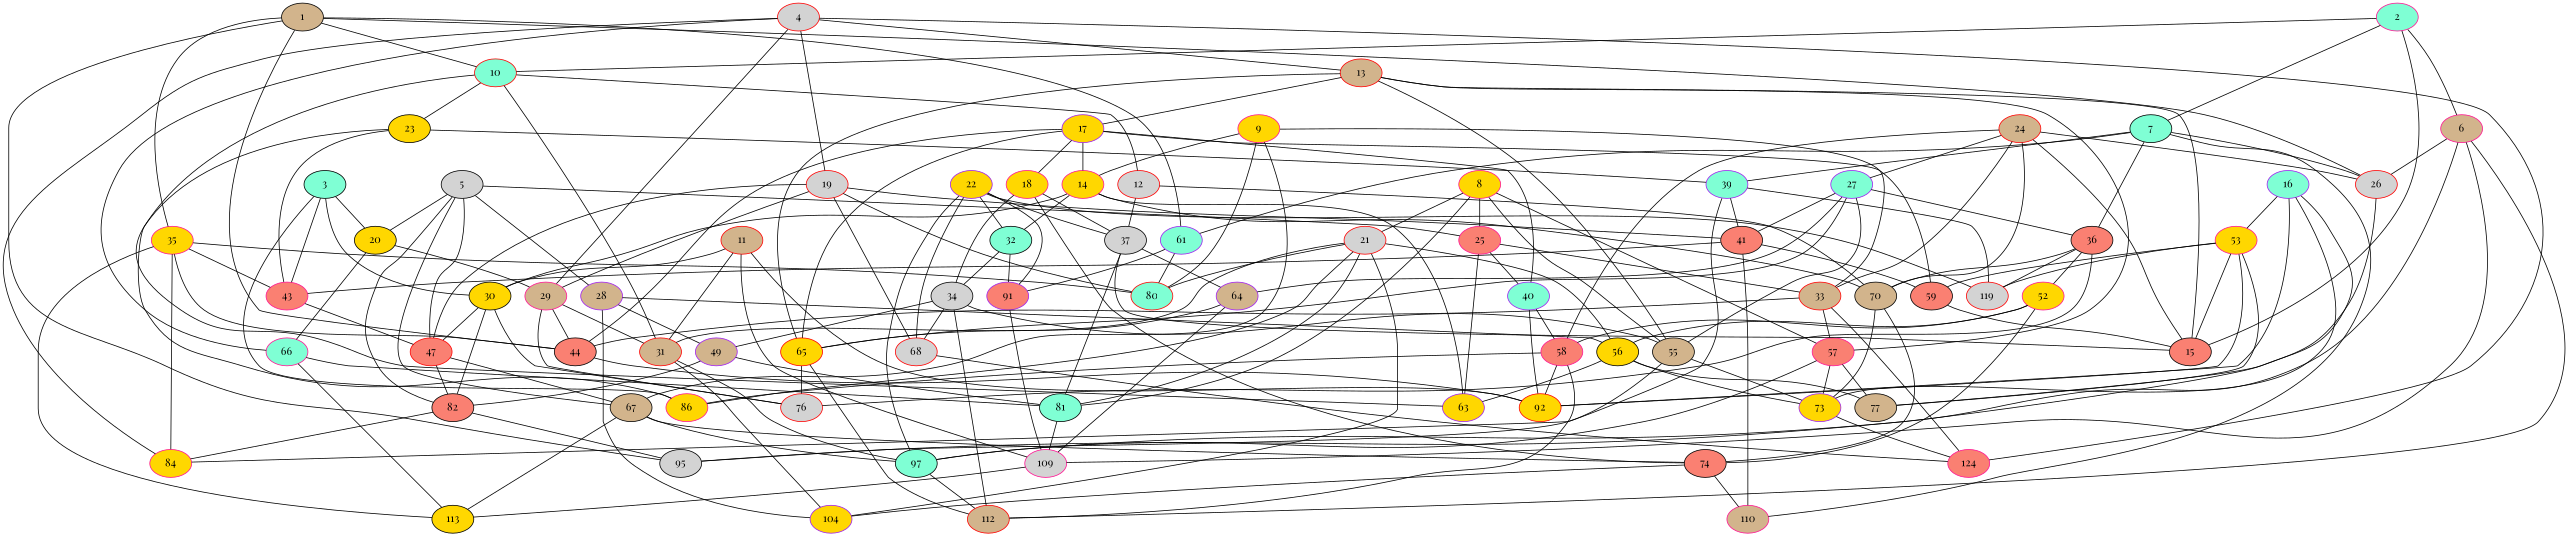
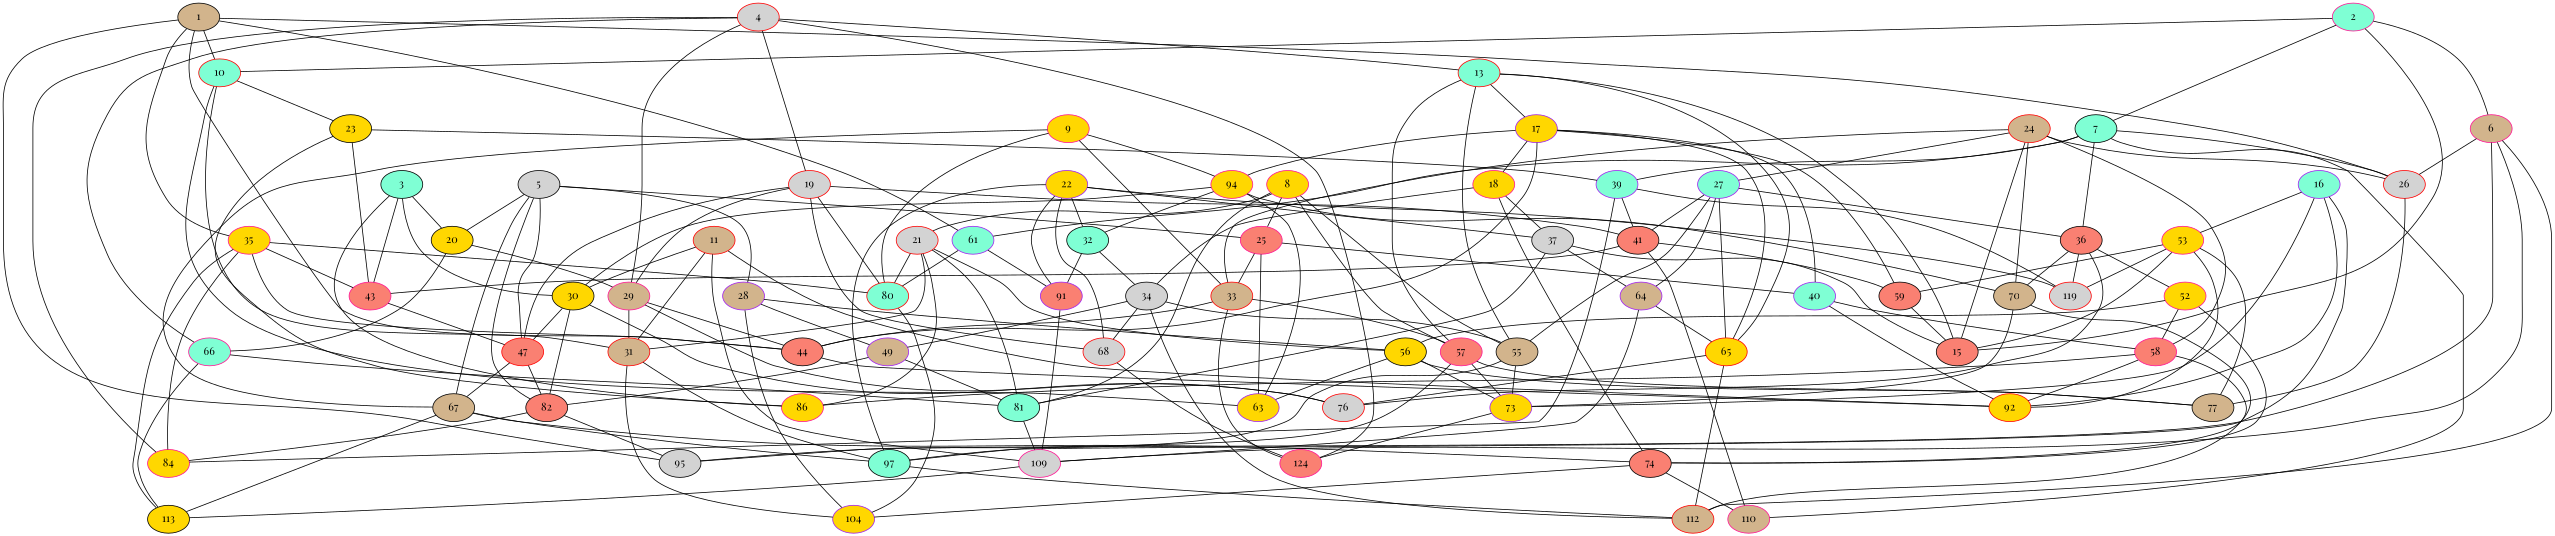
(1361, 73) -> (1479, 73)
(1083, 184) -> (1232, 184)
(1139, 184) -> none
(1170, 466) -> (935, 420)
